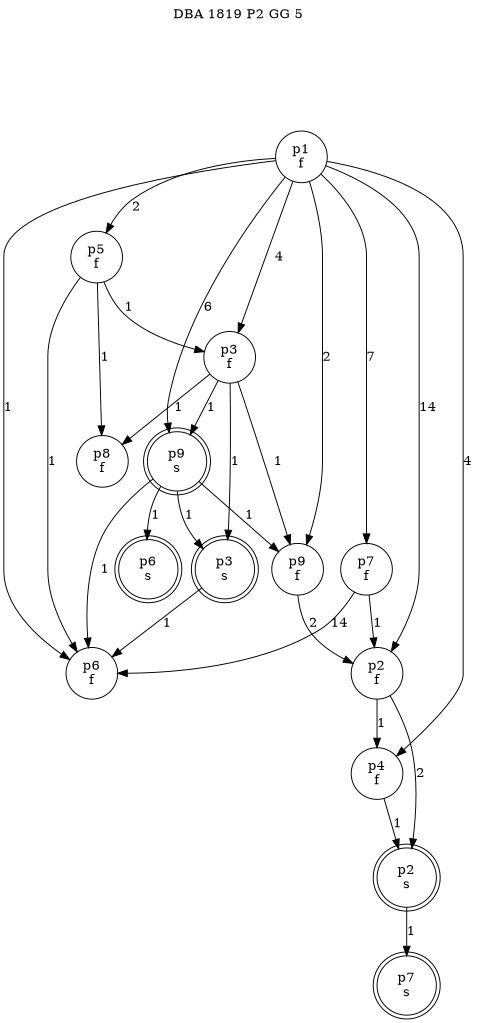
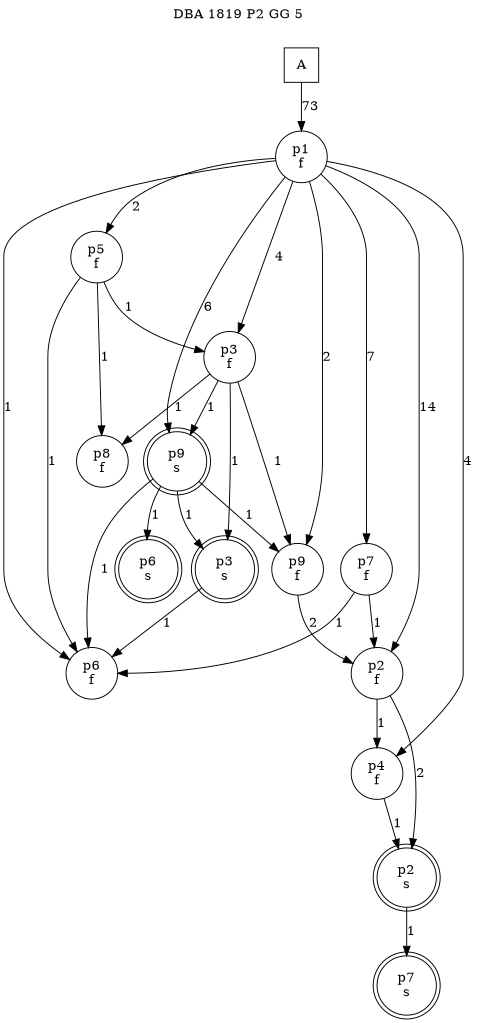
none -> (301, 65)
(340, 623) -> (340, 623)
